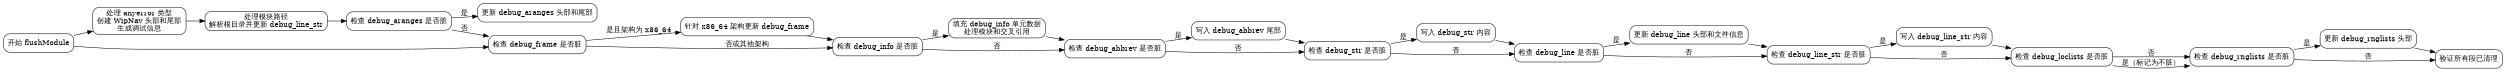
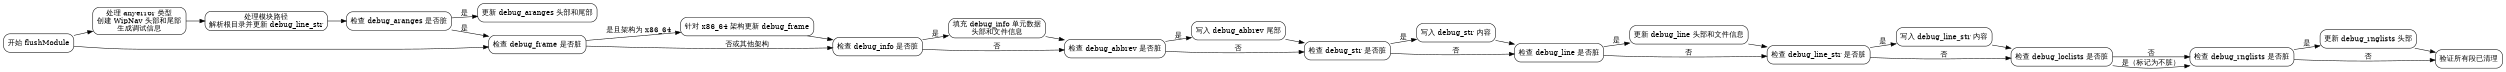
(465, 28) -> (465, 28)
(997, 28) -> (997, 28)
